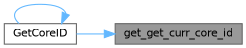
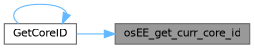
(179, 34) -> (182, 34)
